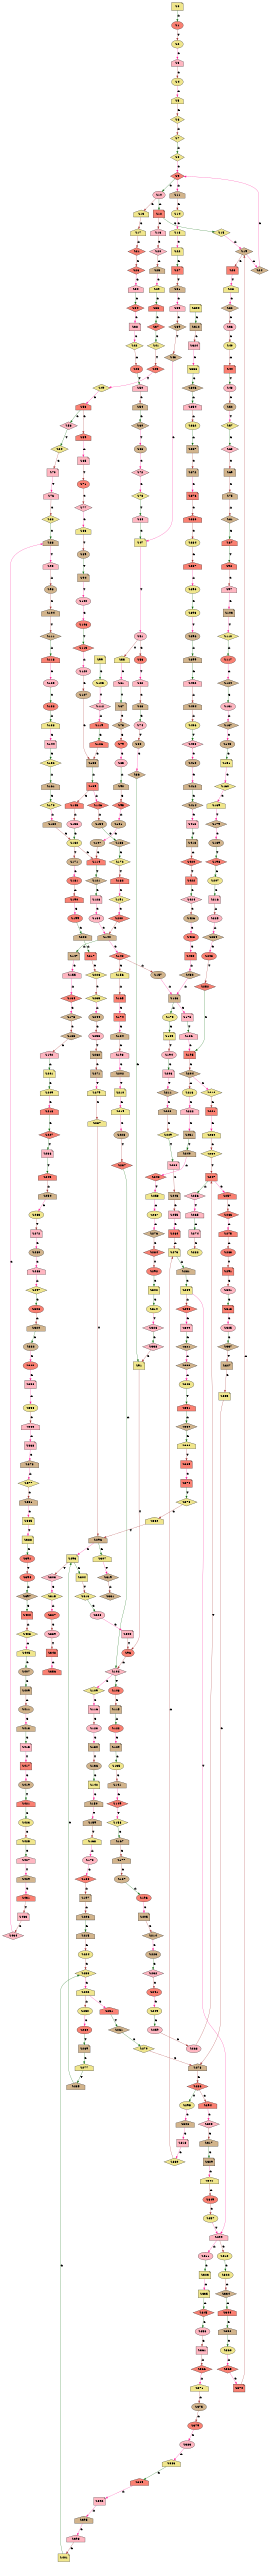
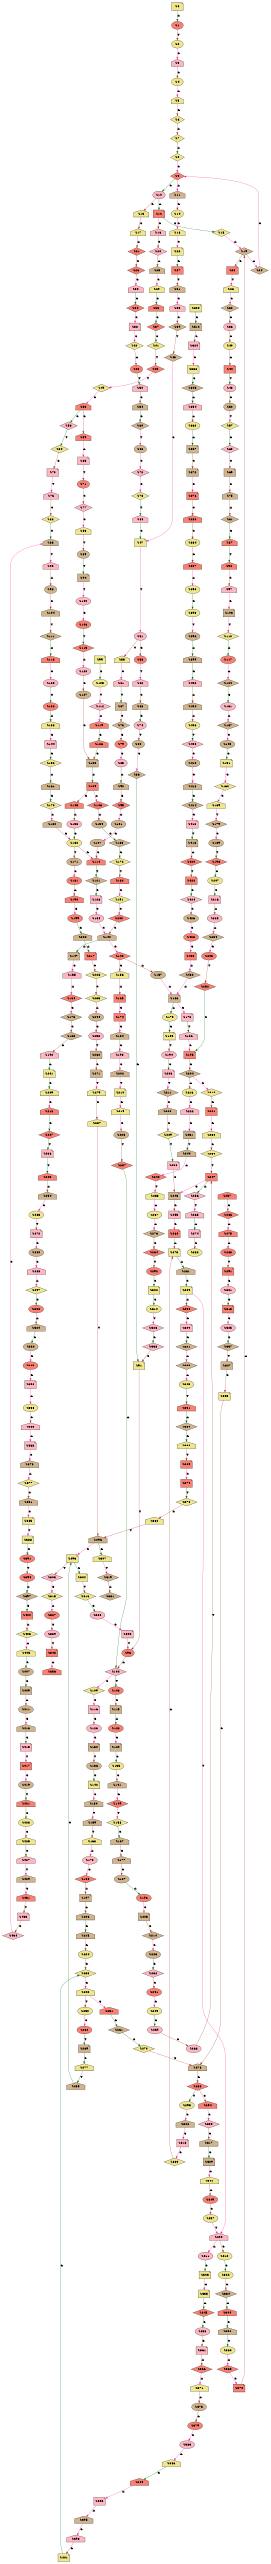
(219, 1186) -> (194, 1186)
(87, 2002) -> (87, 2002)
(116, 2021) -> (116, 2021)
